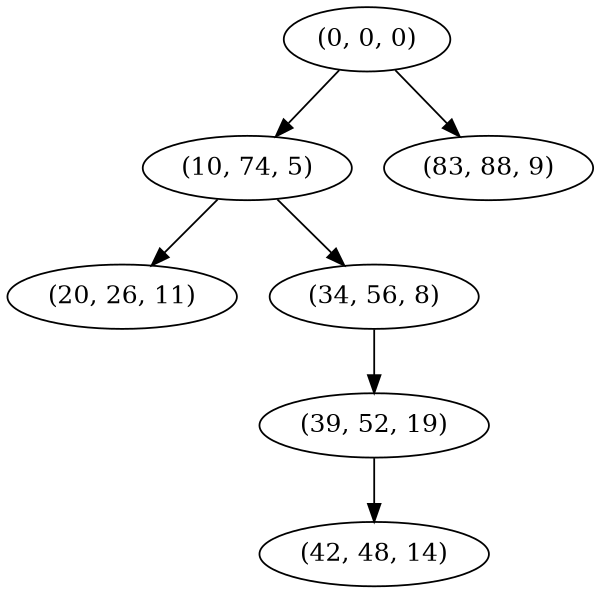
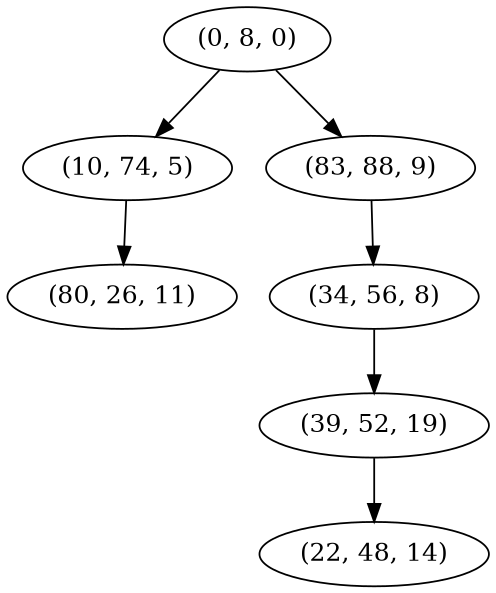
(367, 39) -> (247, 39)
(304, 226) -> (372, 224)
(122, 297) -> (122, 297)
(374, 554) -> (374, 554)
